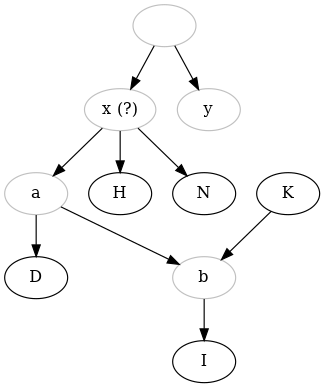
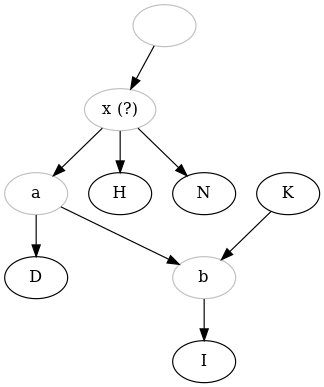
(209, 110) -> none
